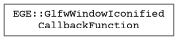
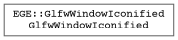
(89, 20) -> (89, 20)
